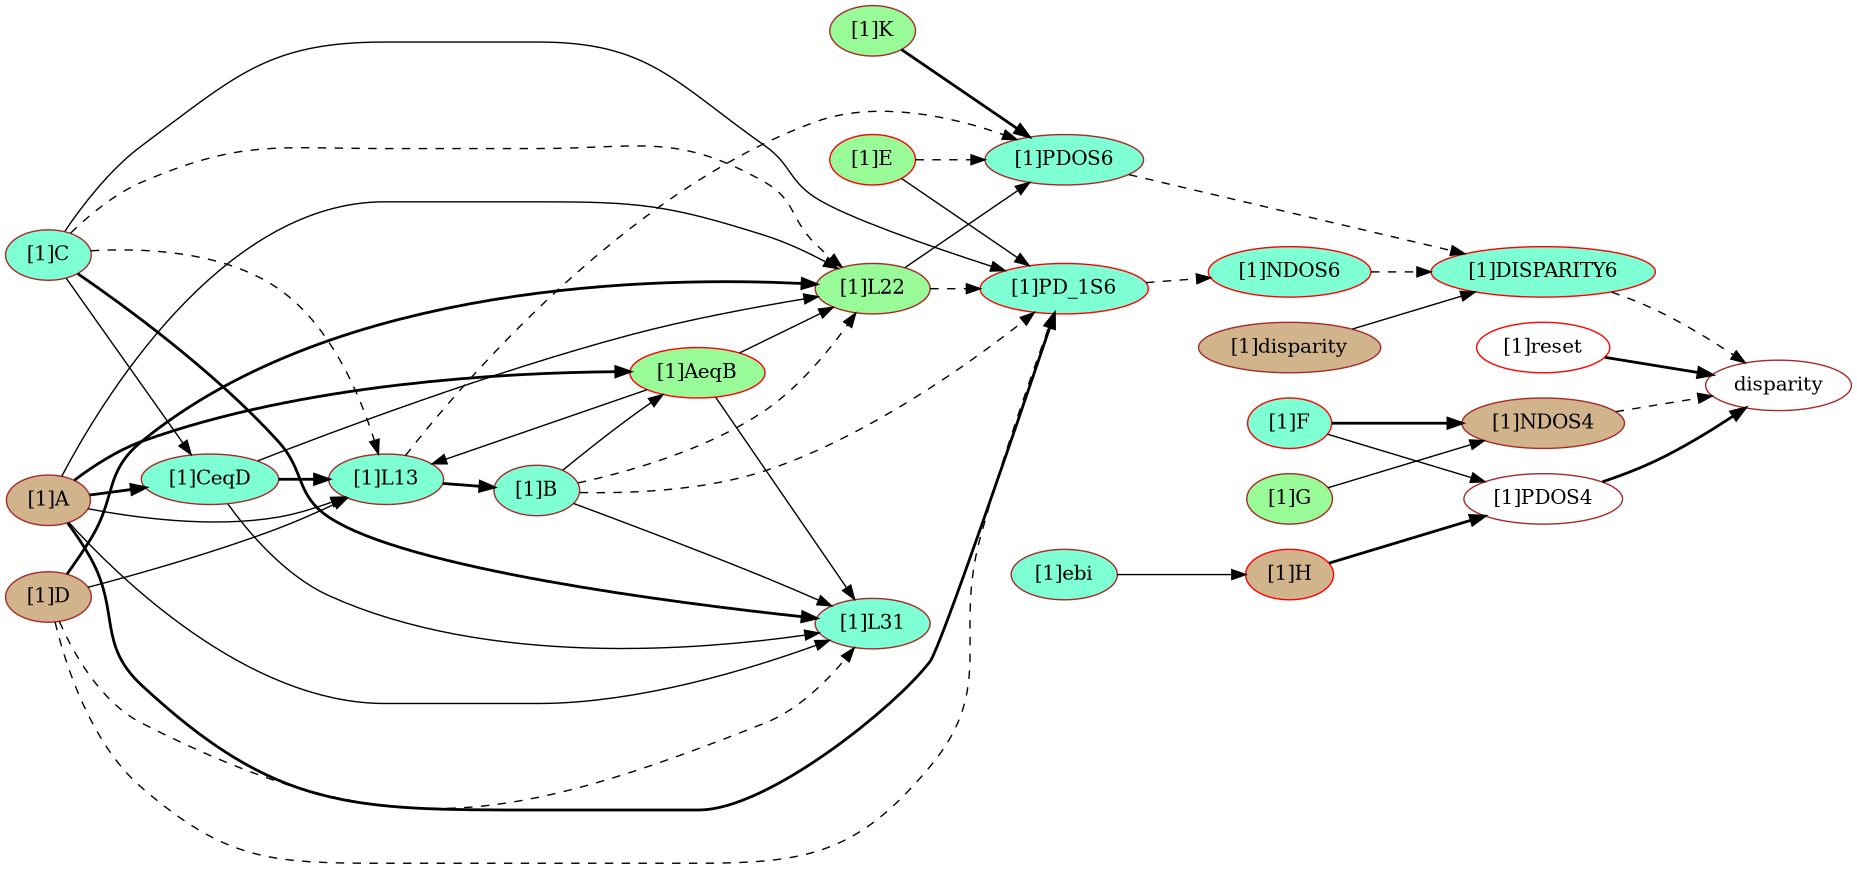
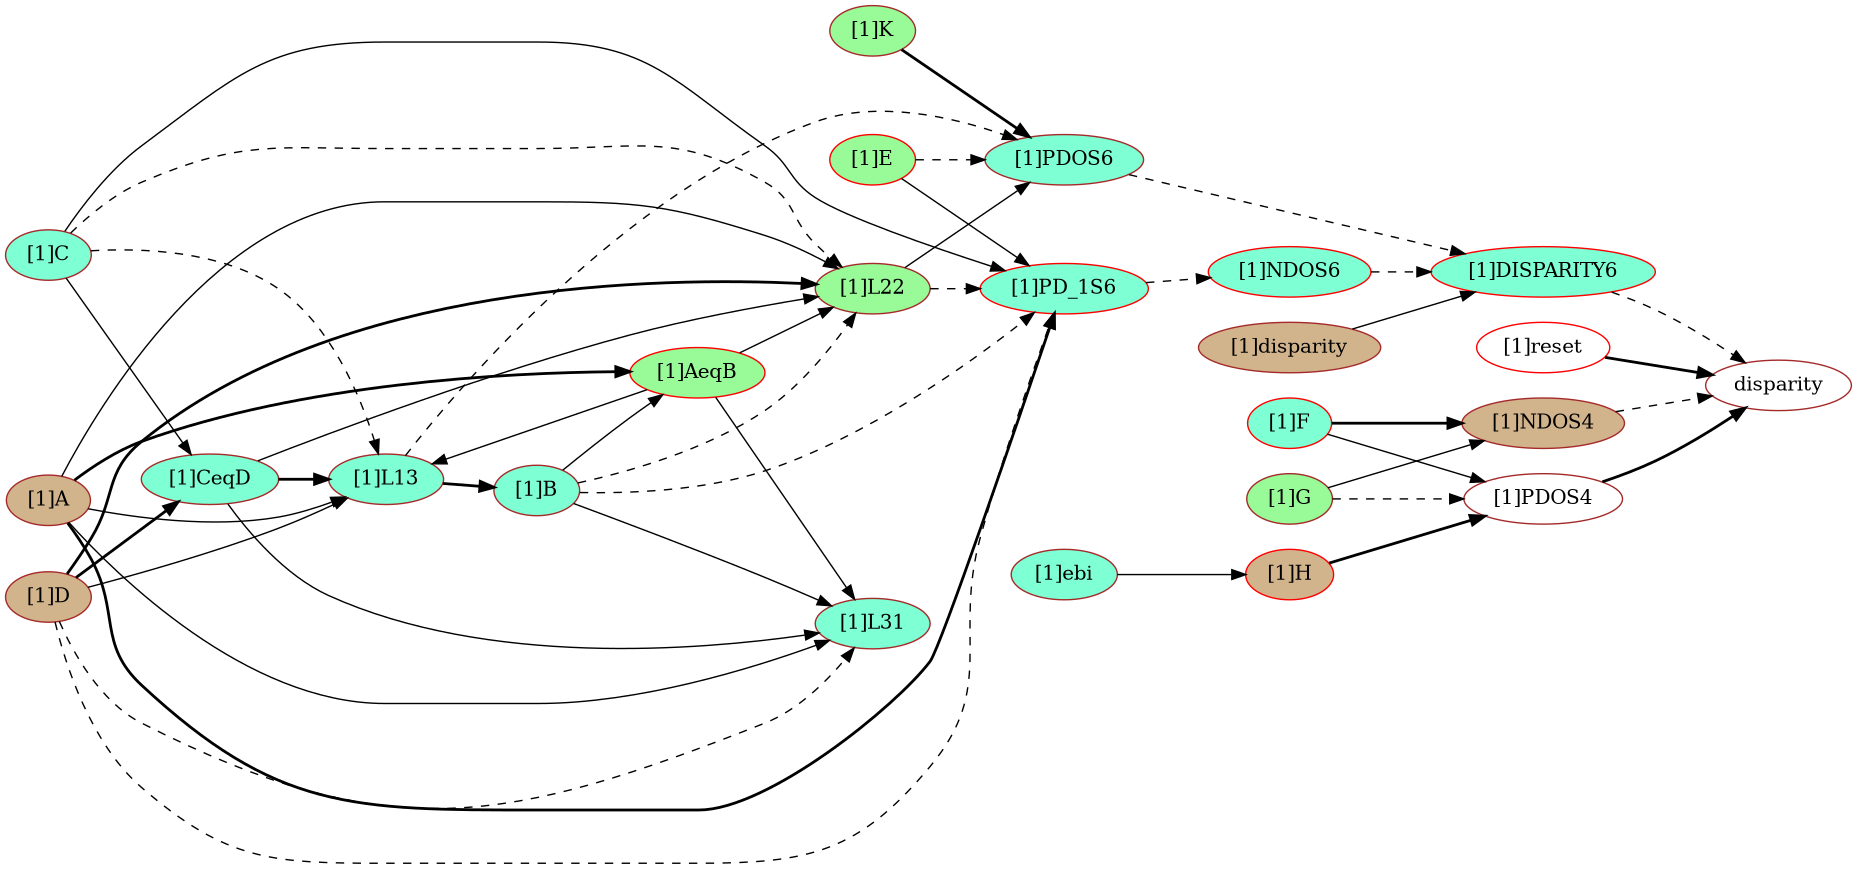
(120, 491) -> (121, 544)
none -> (1391, 499)
(389, 543) -> none
